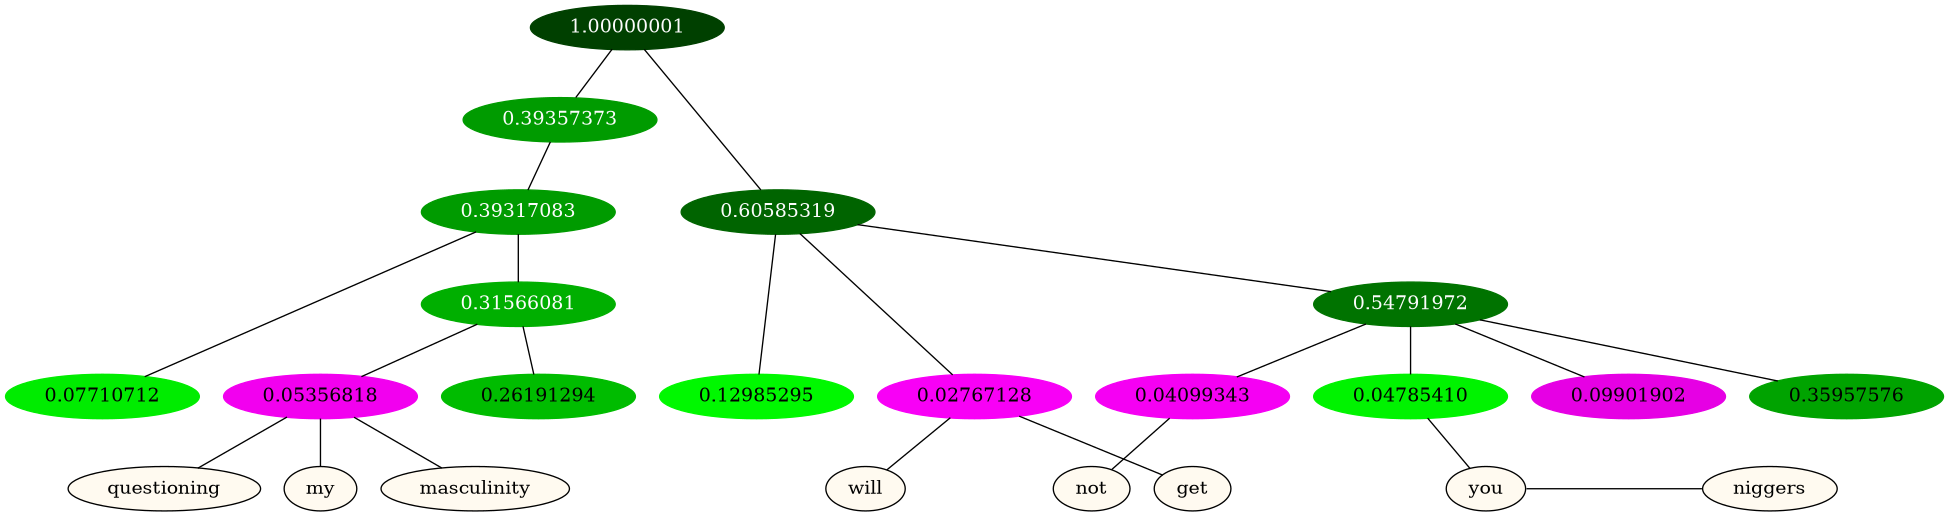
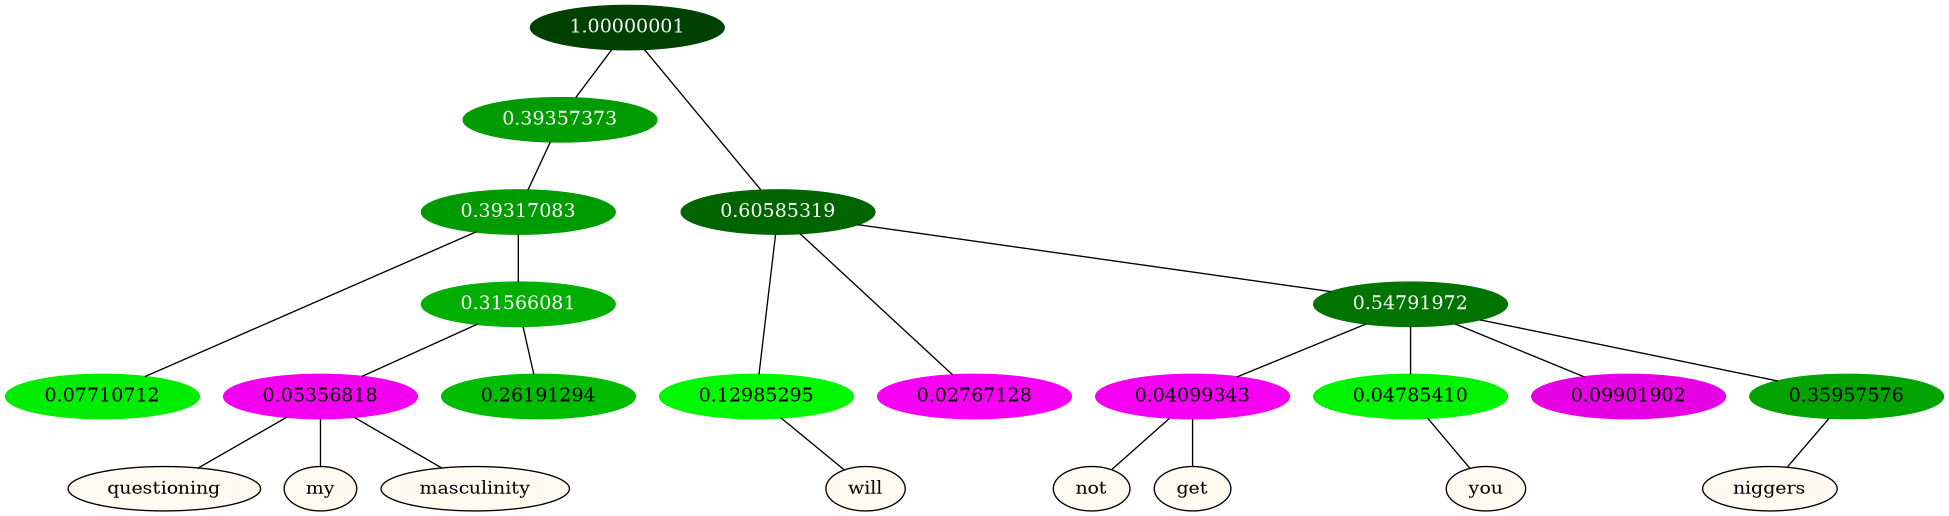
(919, 444) -> (813, 444)
(1091, 446) -> (1193, 443)
(1614, 489) -> (1808, 443)
